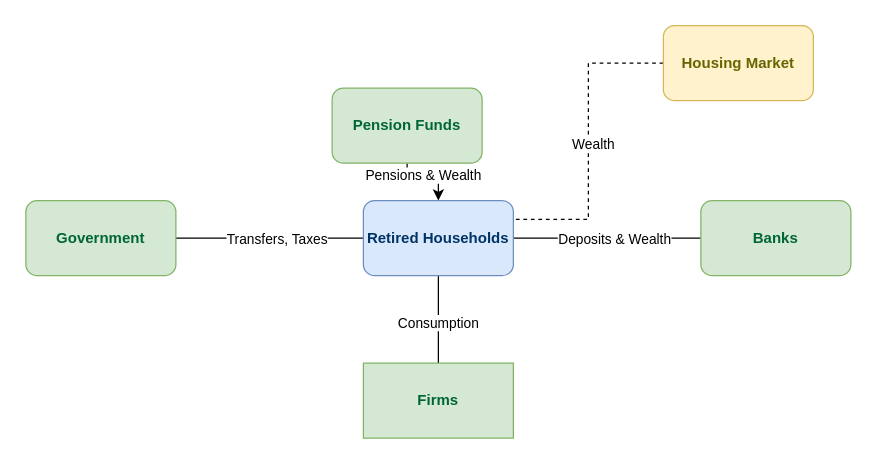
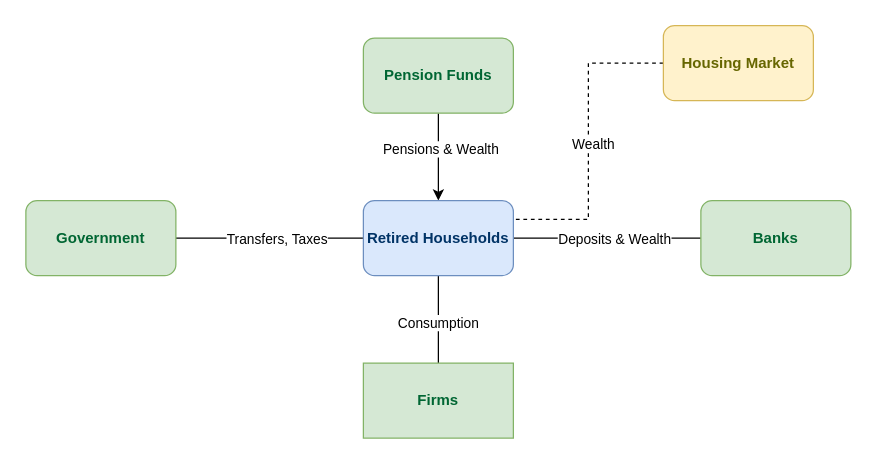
(407, 126) -> (438, 76)
